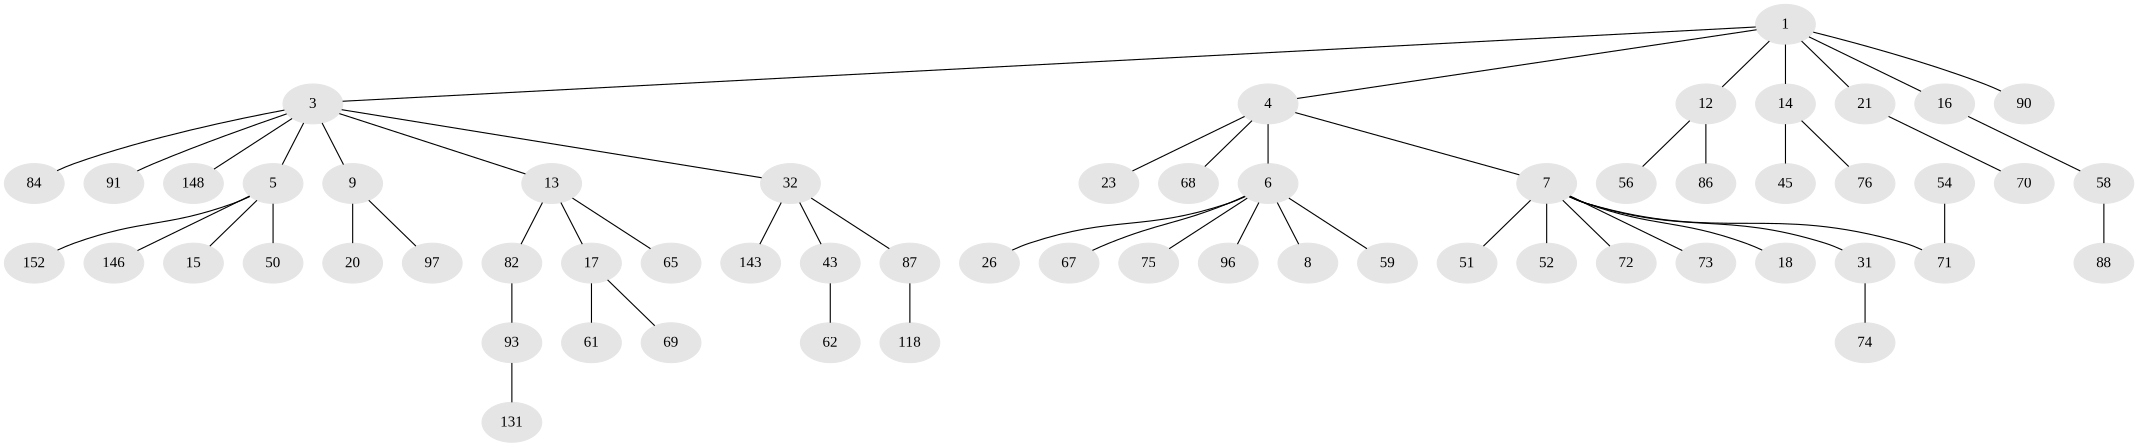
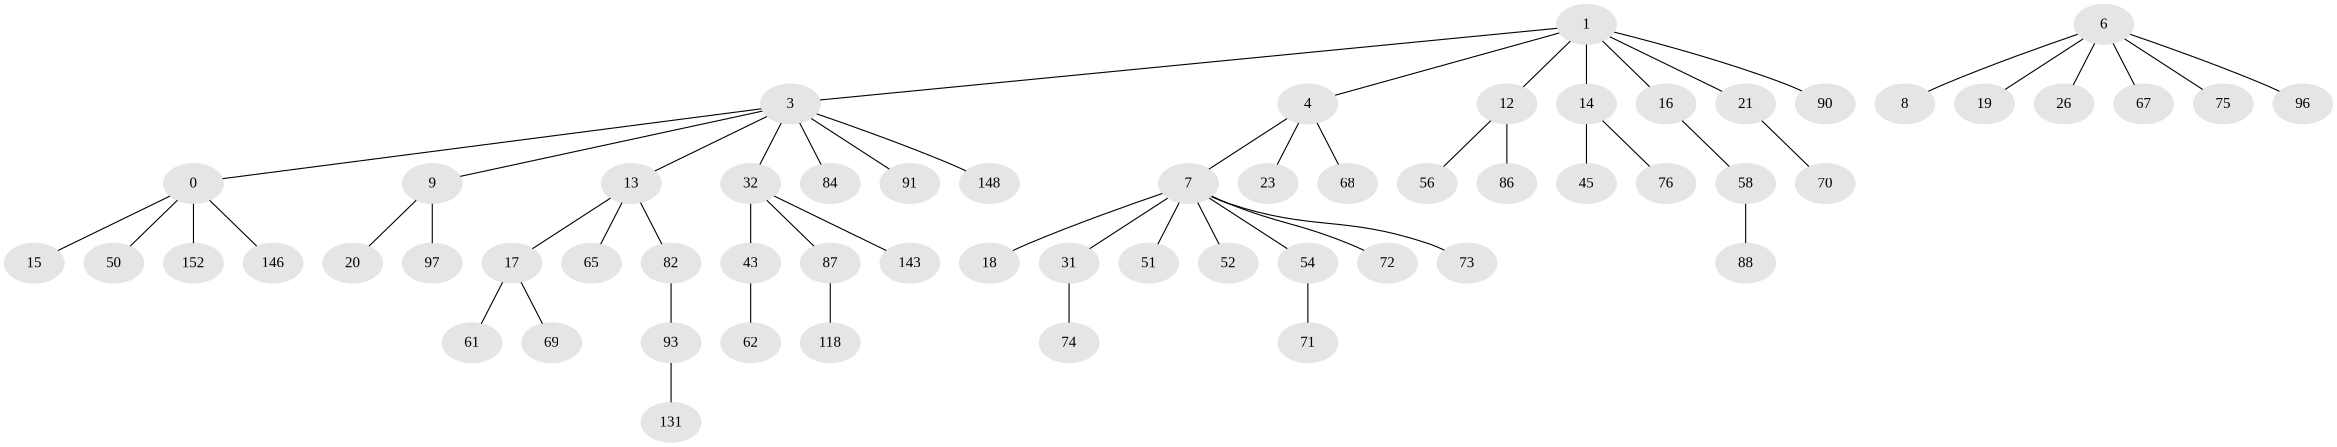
(1268, 144) -> none
(273, 184) -> (193, 184)
(1773, 224) -> (1248, 223)
(1387, 263) -> (1984, 104)
